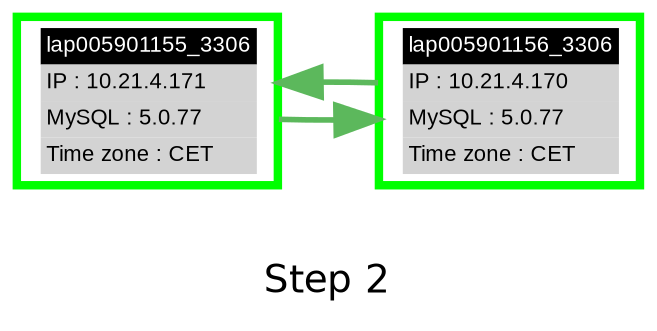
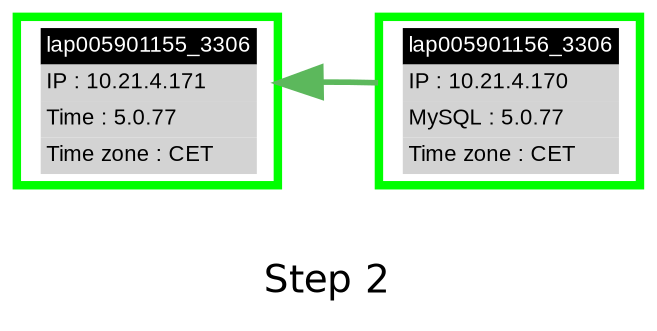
(125, 118) -> (112, 118)
(307, 120) -> none
